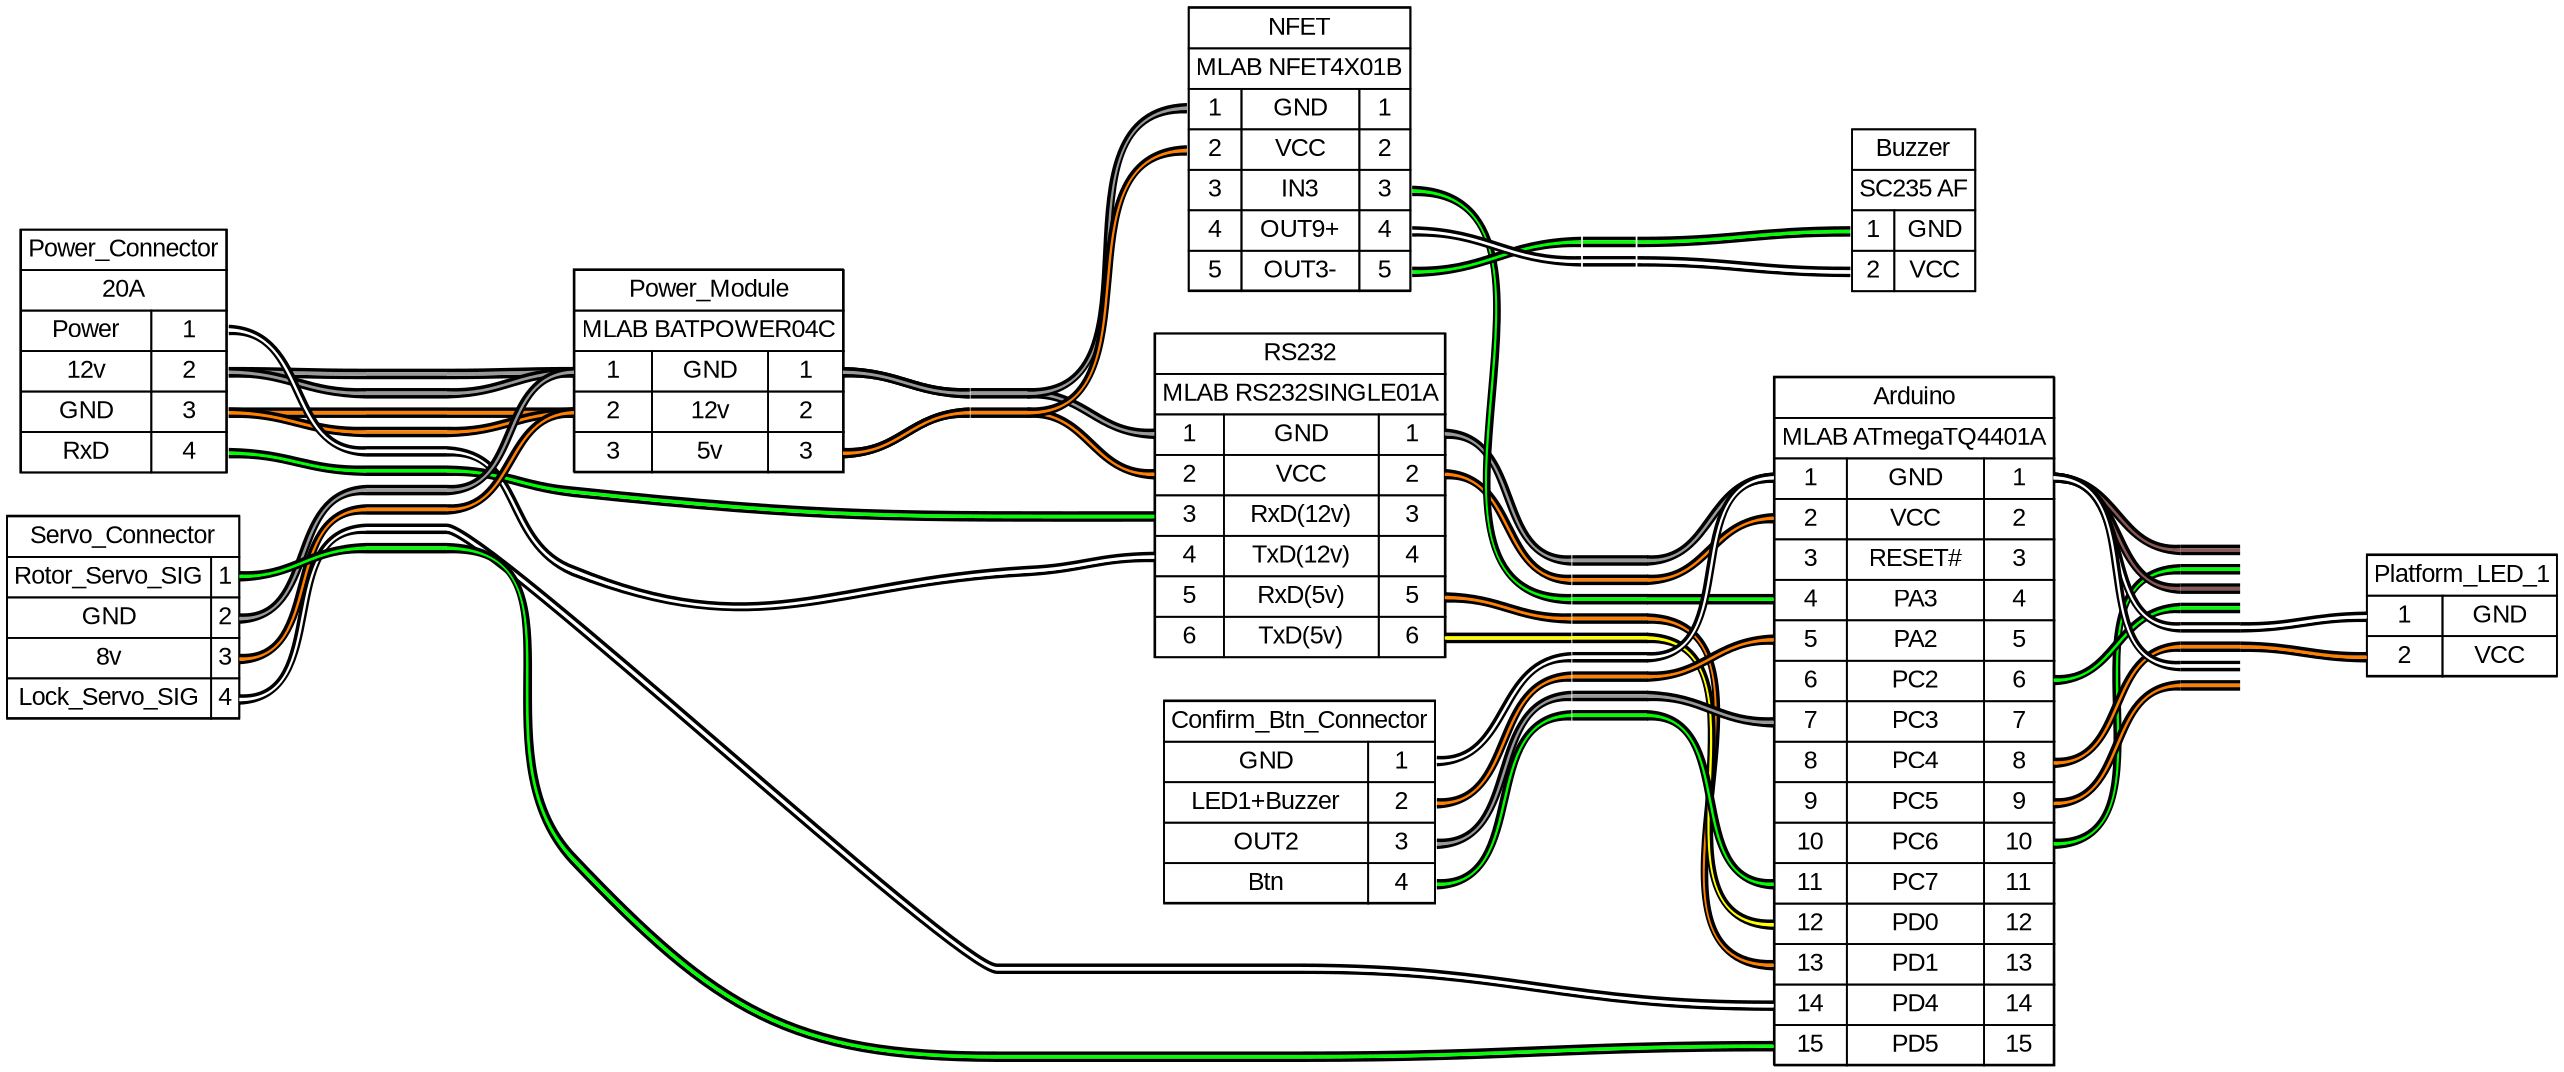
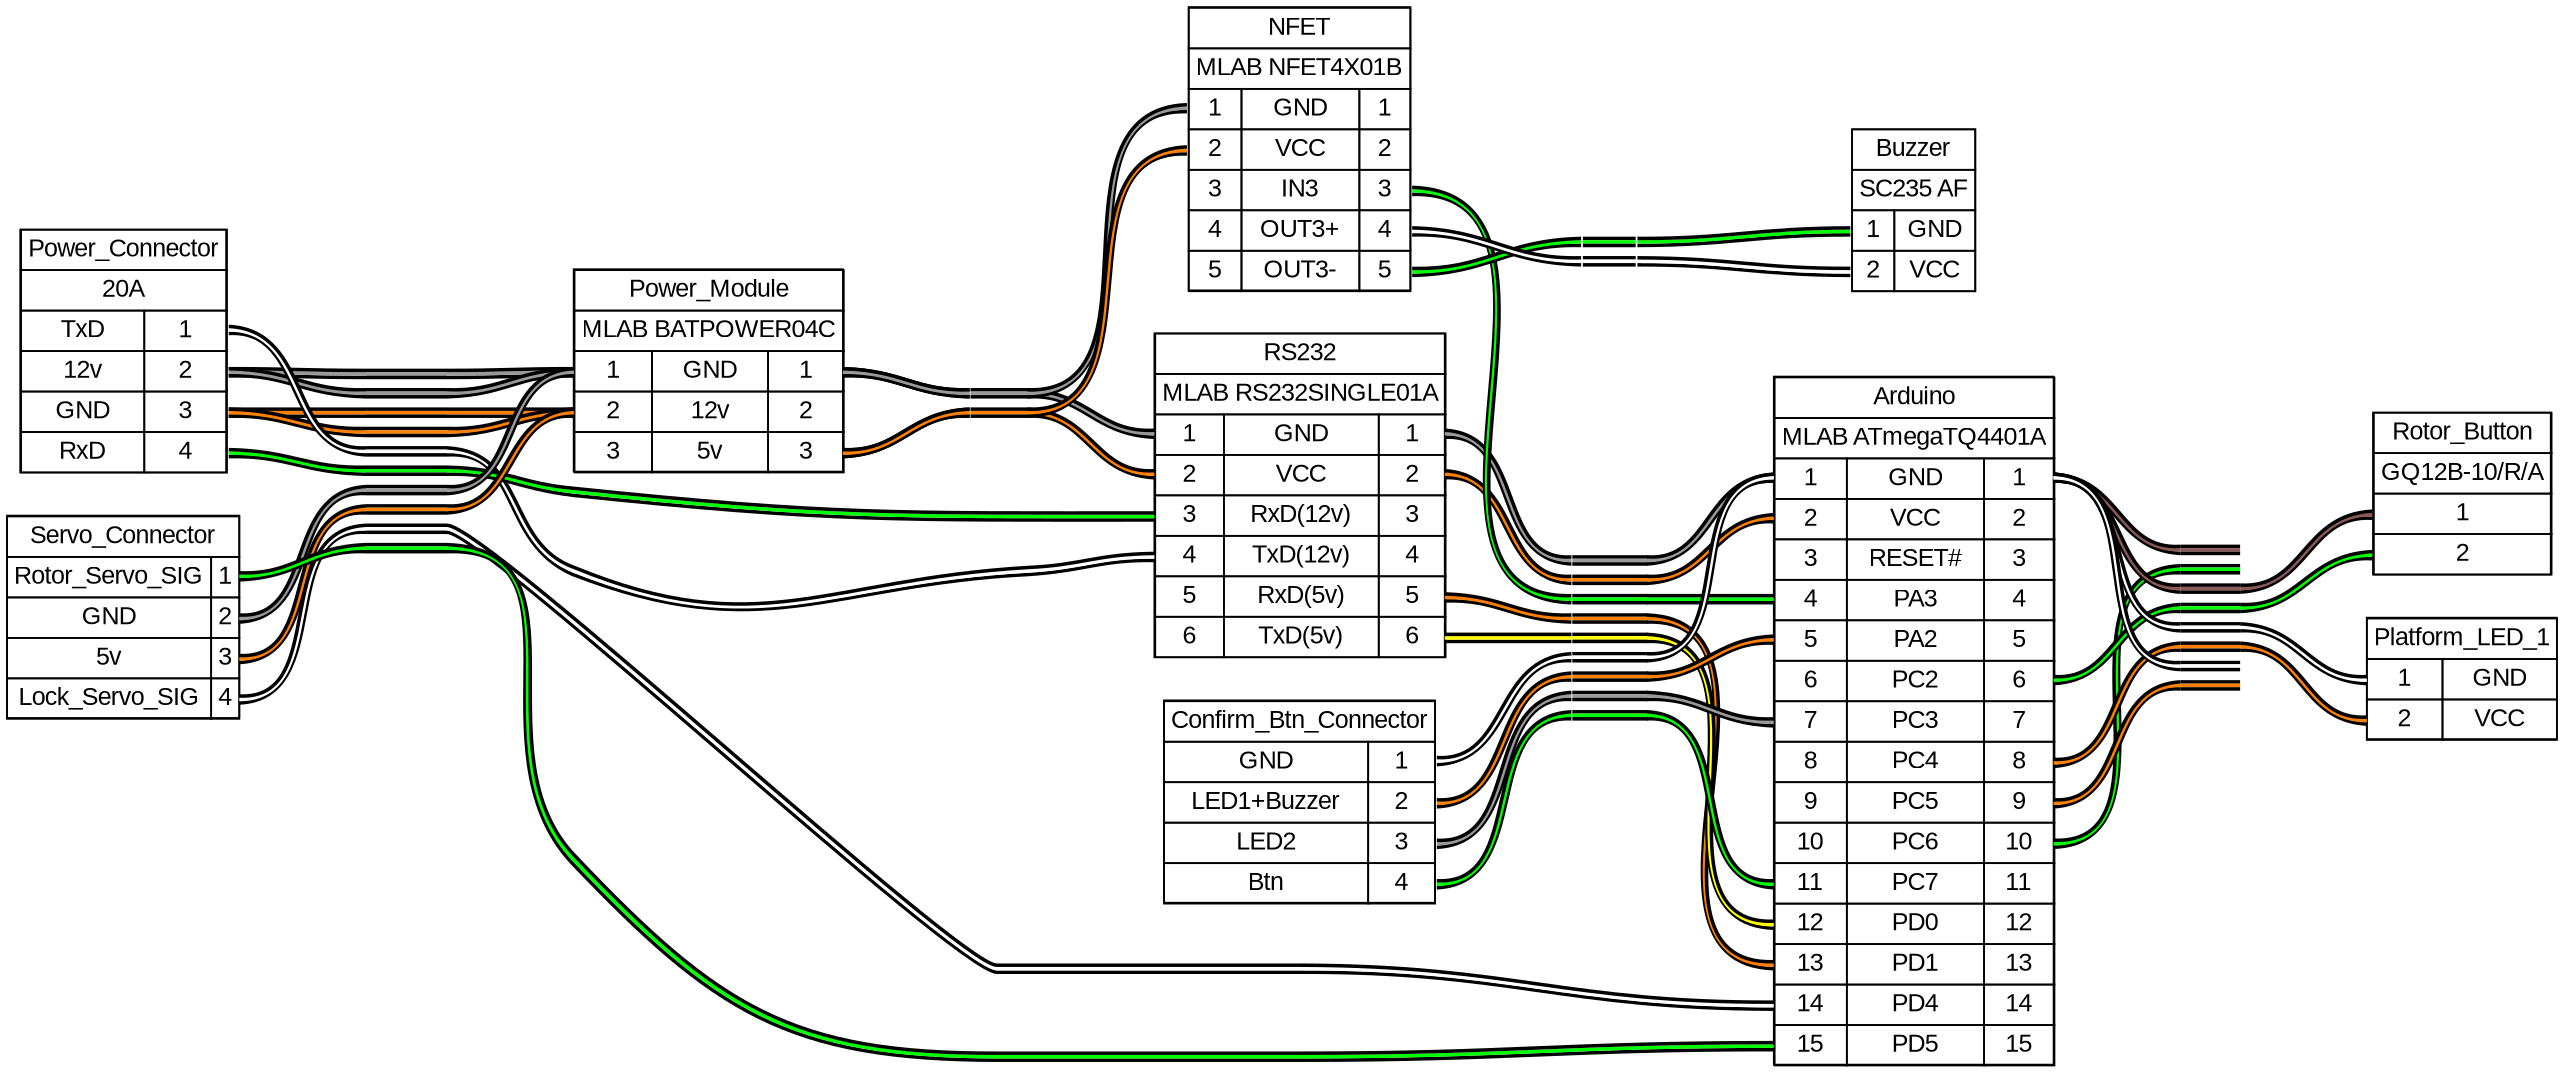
(1300, 230) -> (1300, 230)
(86, 330) -> (83, 330)
none -> (2462, 494)
(109, 657) -> (109, 657)
(1266, 842) -> (1266, 842)
